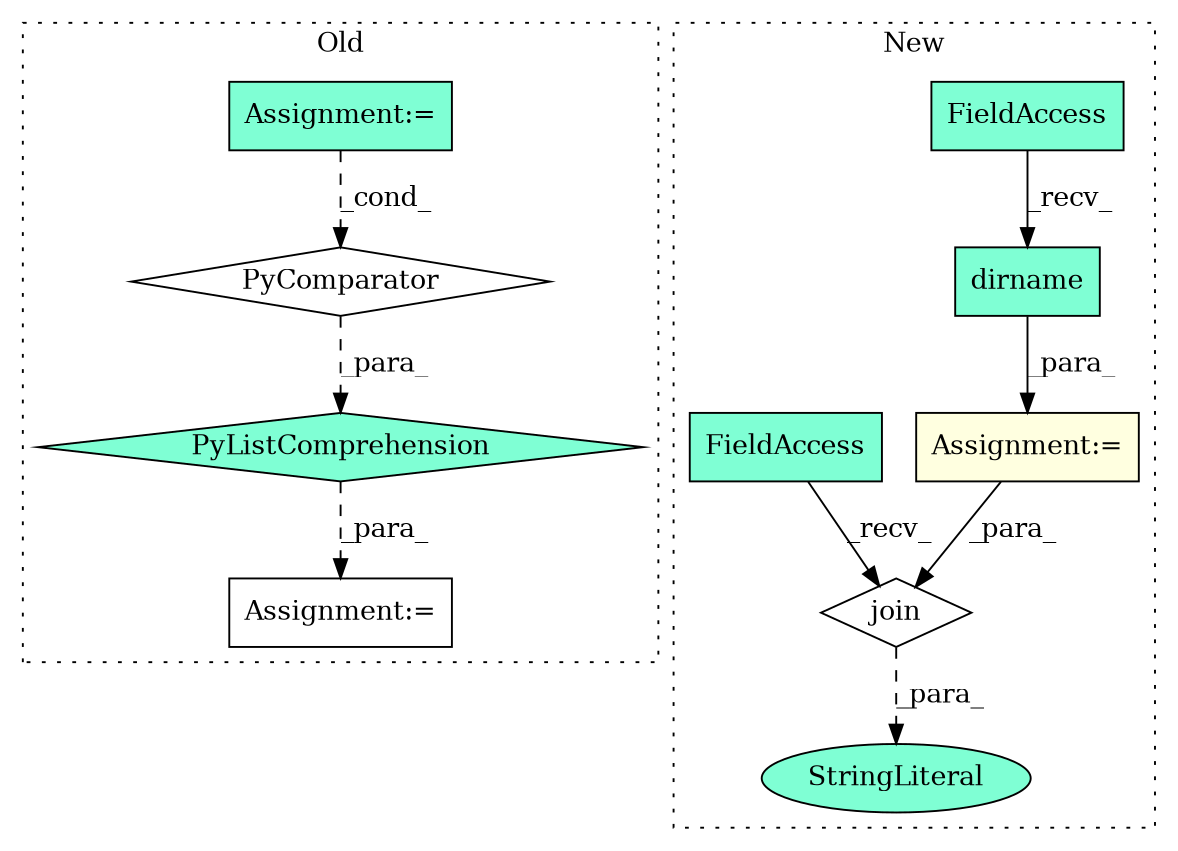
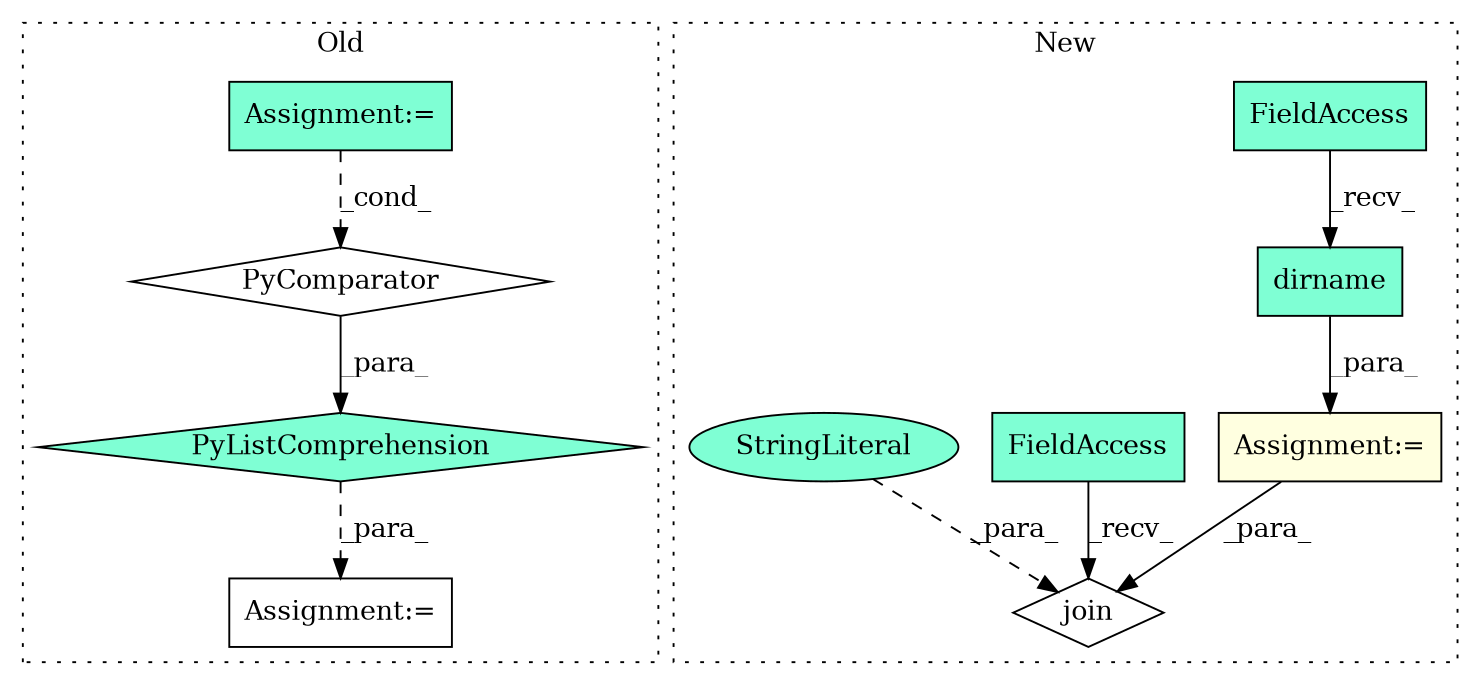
(341, 355) -> (341, 355)
(896, 686) -> (957, 530)
